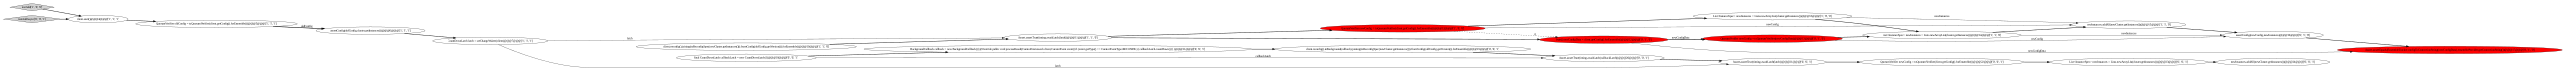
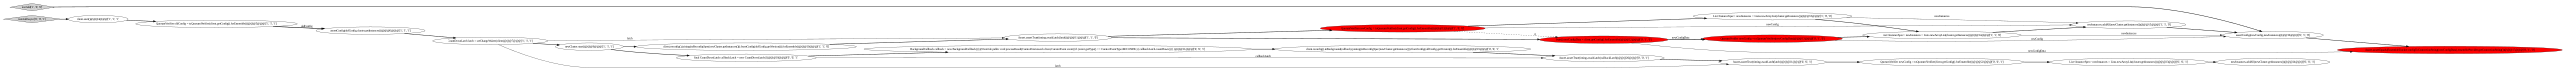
(61, 12) -> (1158, 7)
none -> (589, 47)
